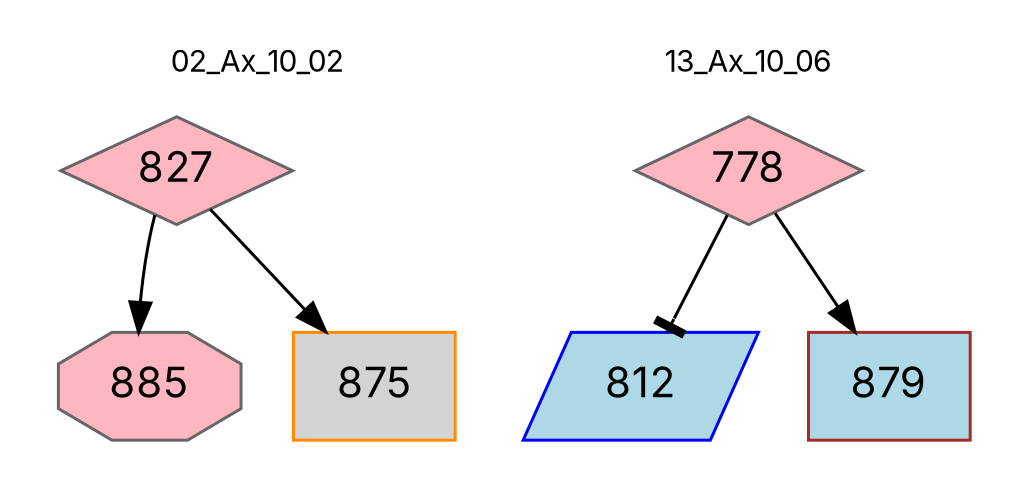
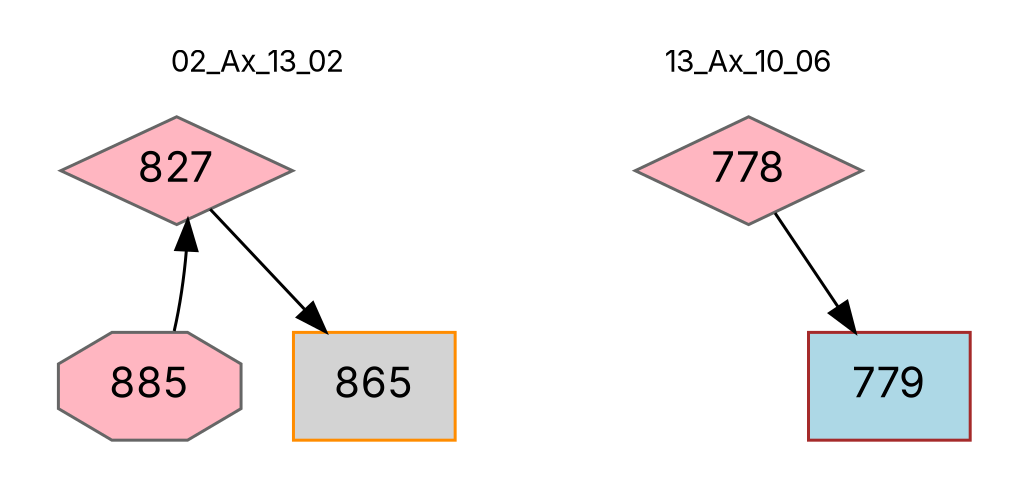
(258, 64) -> (258, 64)
(146, 258) -> (182, 291)
(374, 386) -> (374, 386)
(641, 386) -> none
(889, 386) -> (889, 386)
